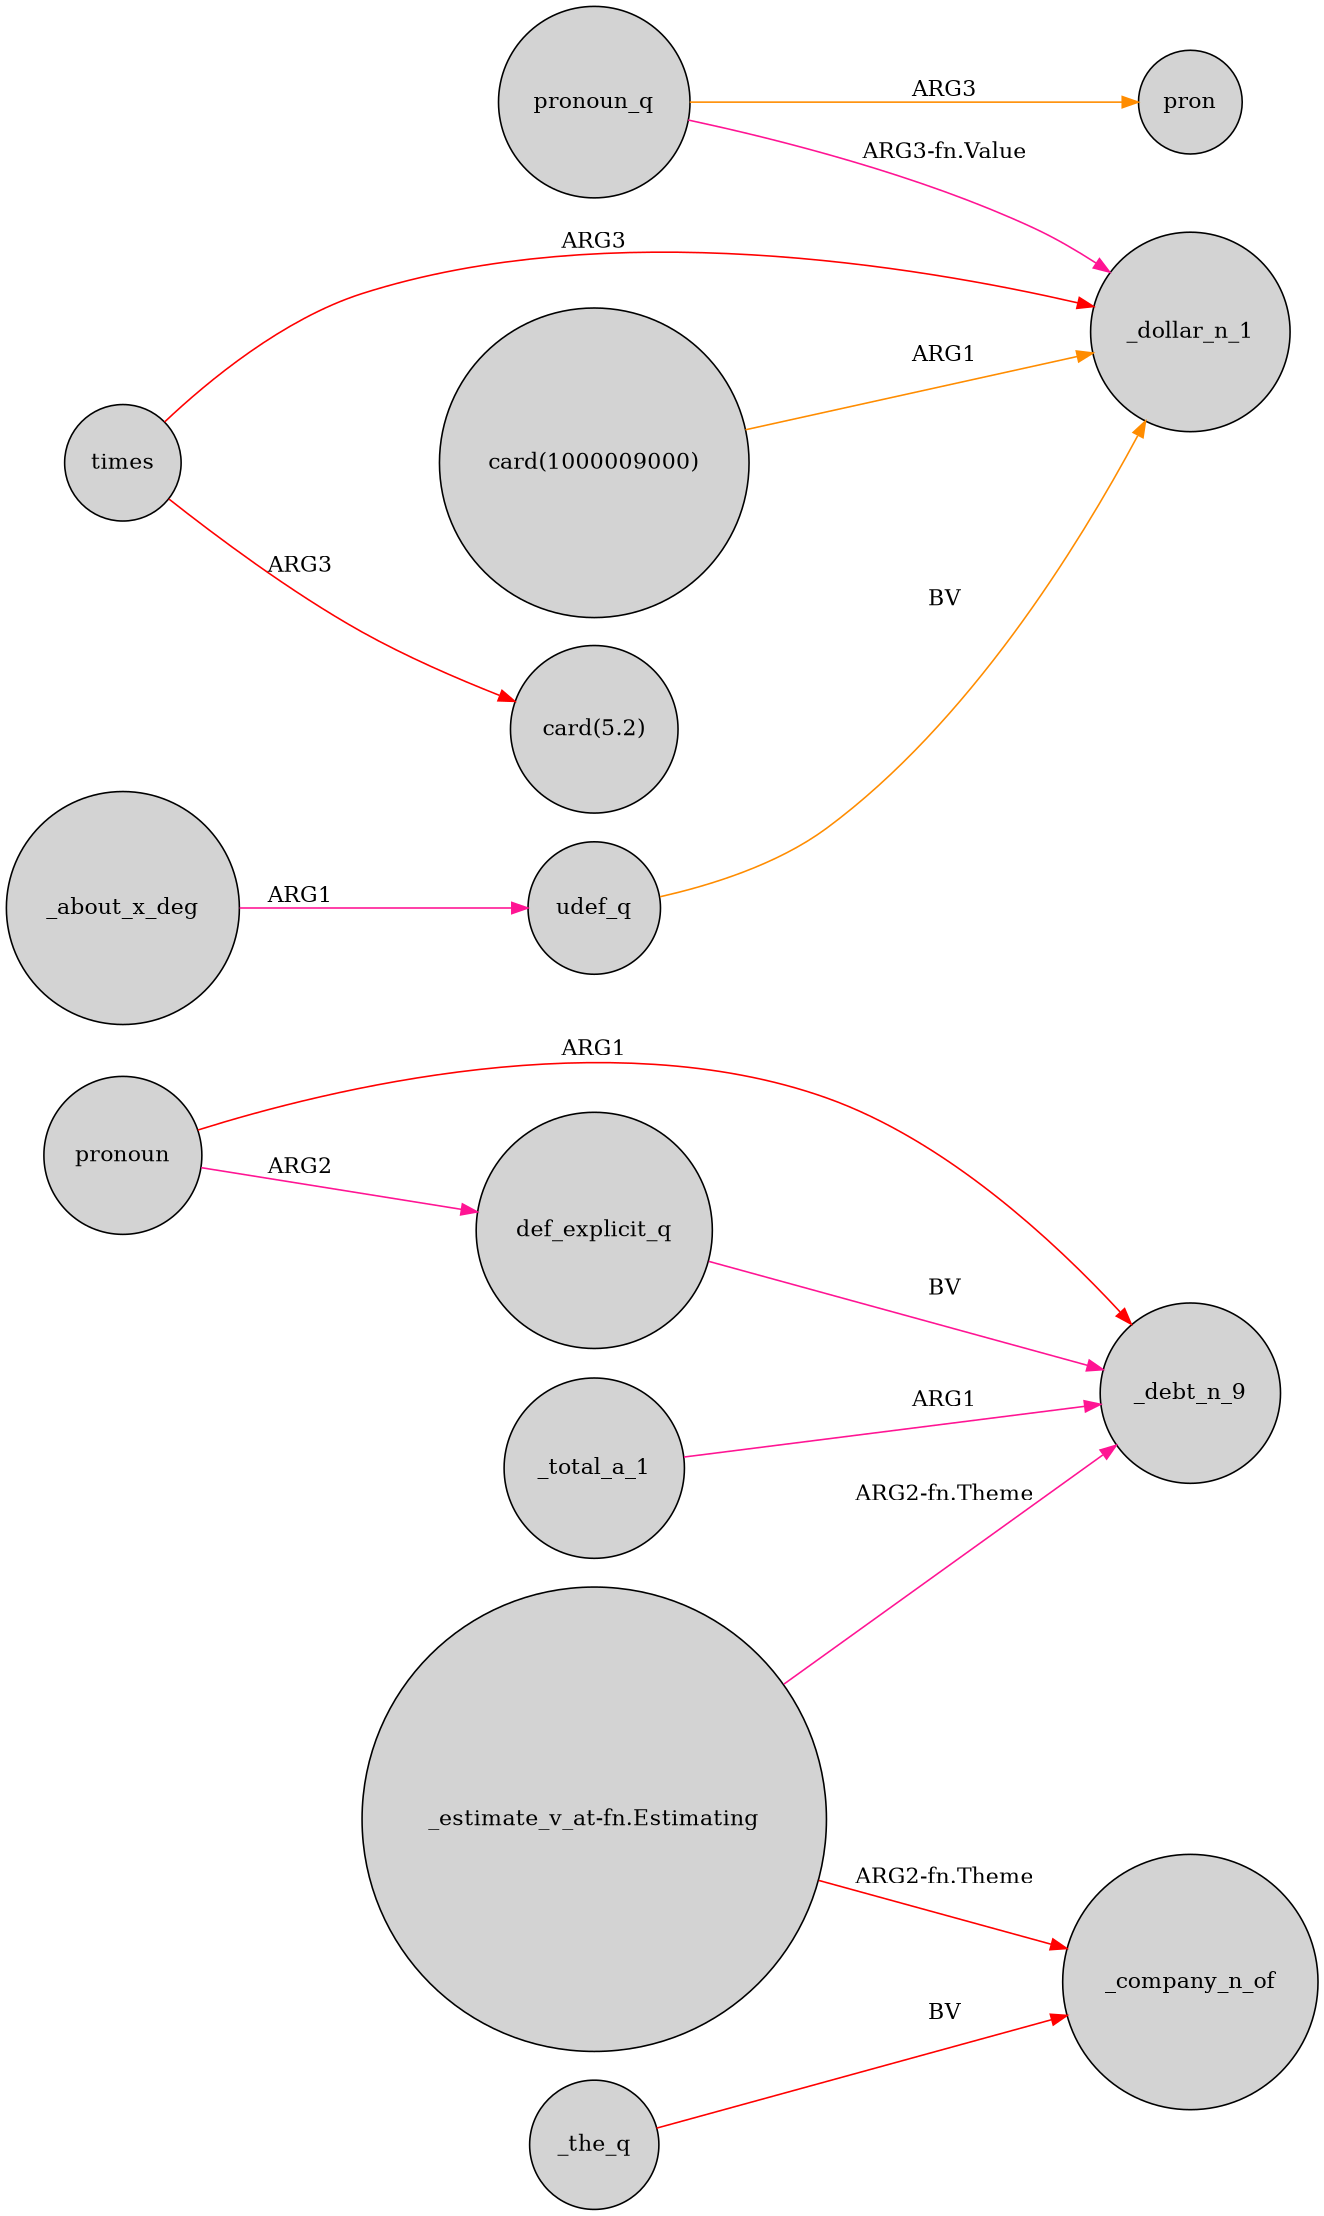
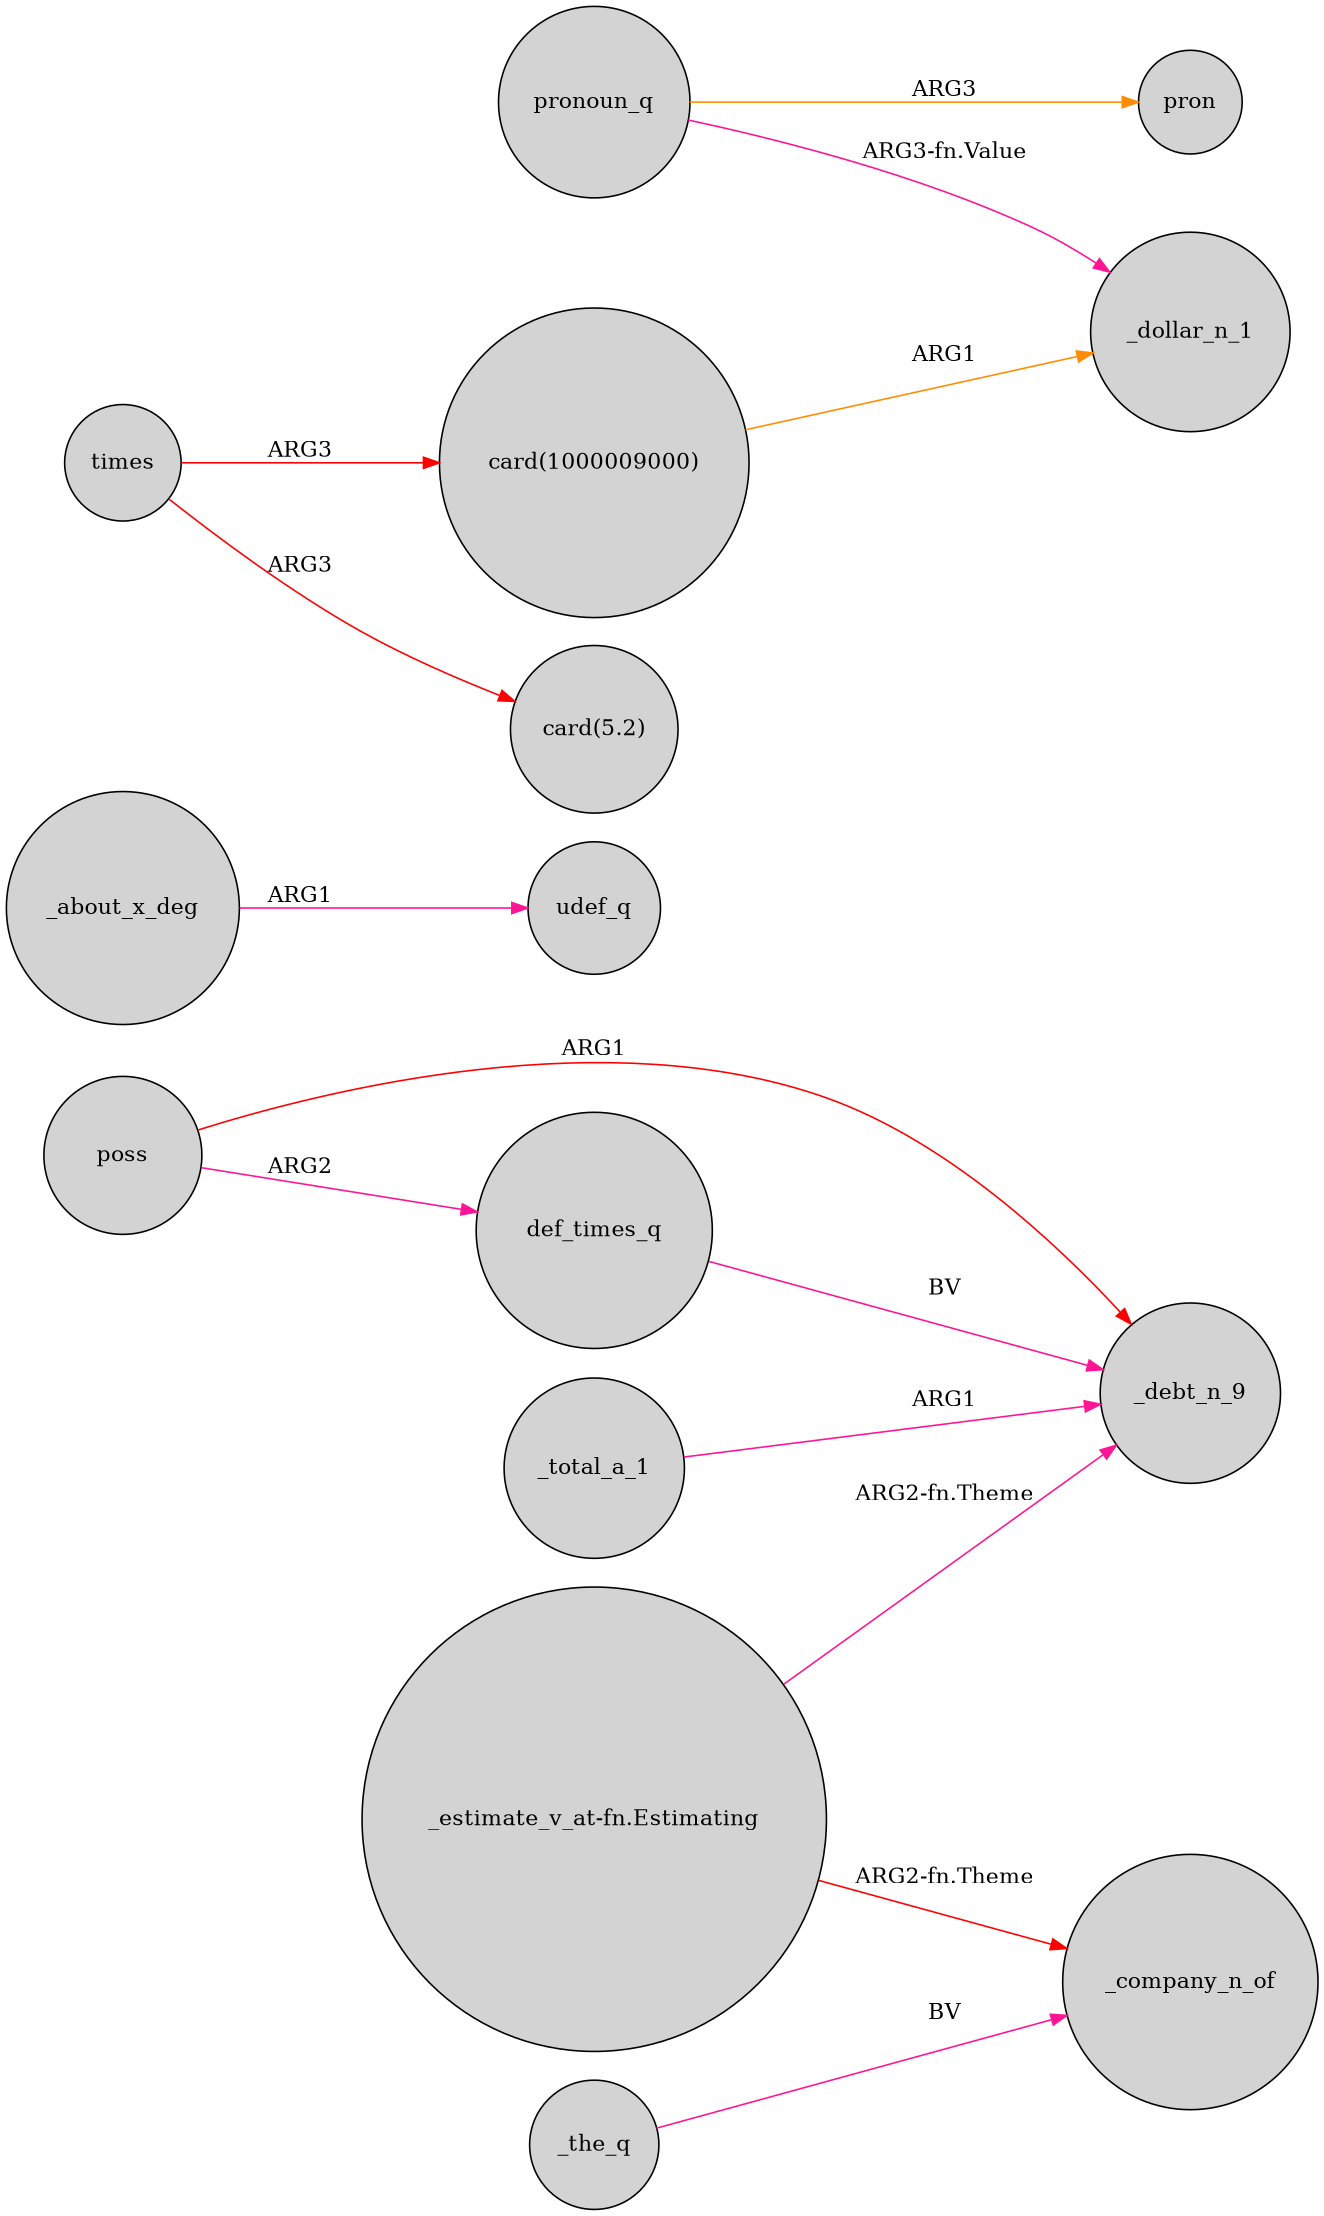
(601, 255) -> (302, 463)
(945, 718) -> none
(123, 1155) -> (123, 1155)
(594, 1230) -> (594, 1230)
(854, 2074) -> (854, 2074)
